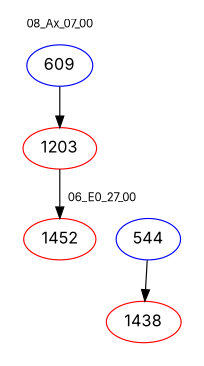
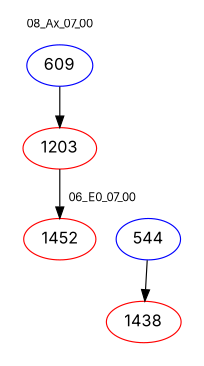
(102, 198) -> (102, 198)
